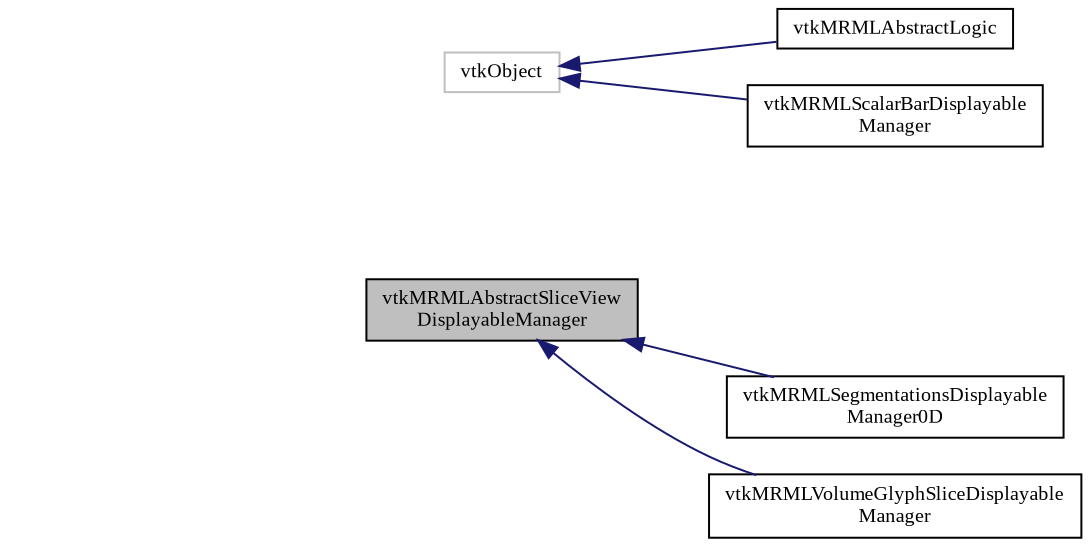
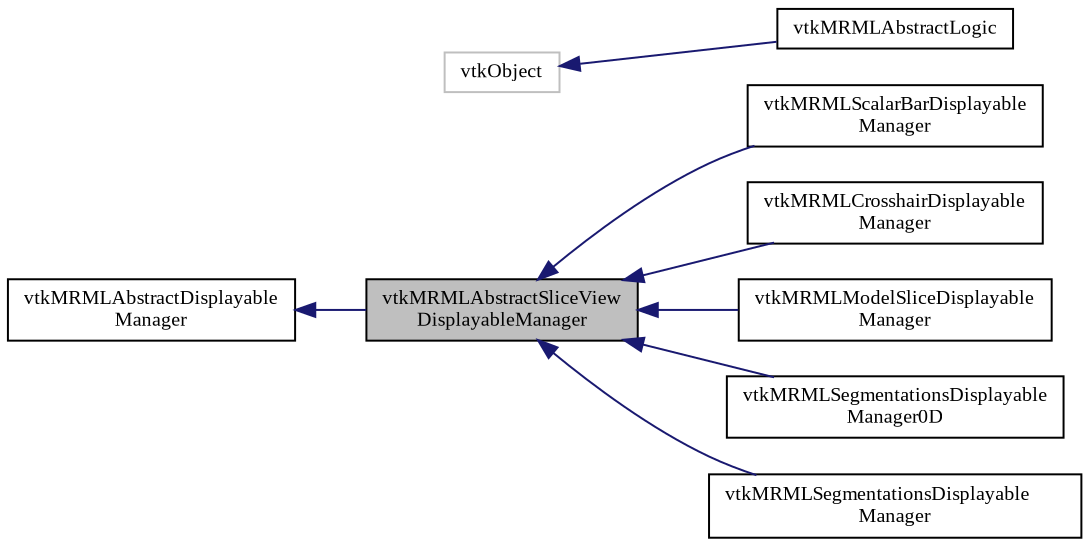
(663, 90) -> (648, 197)
none -> (895, 213)
none -> (152, 310)
none -> (895, 310)
(895, 506) -> (895, 506)
